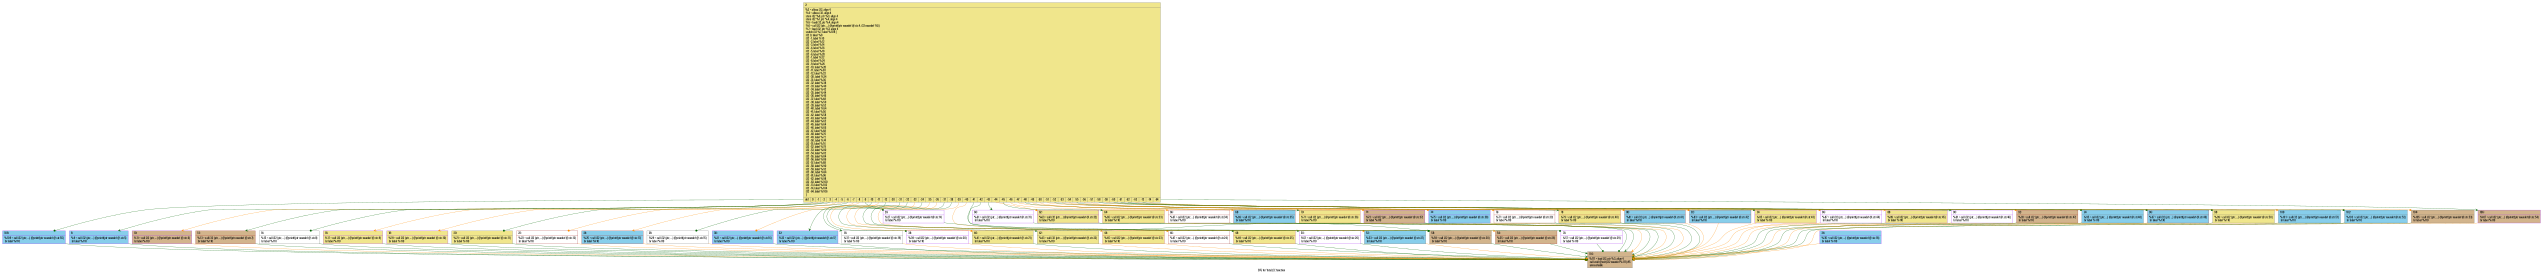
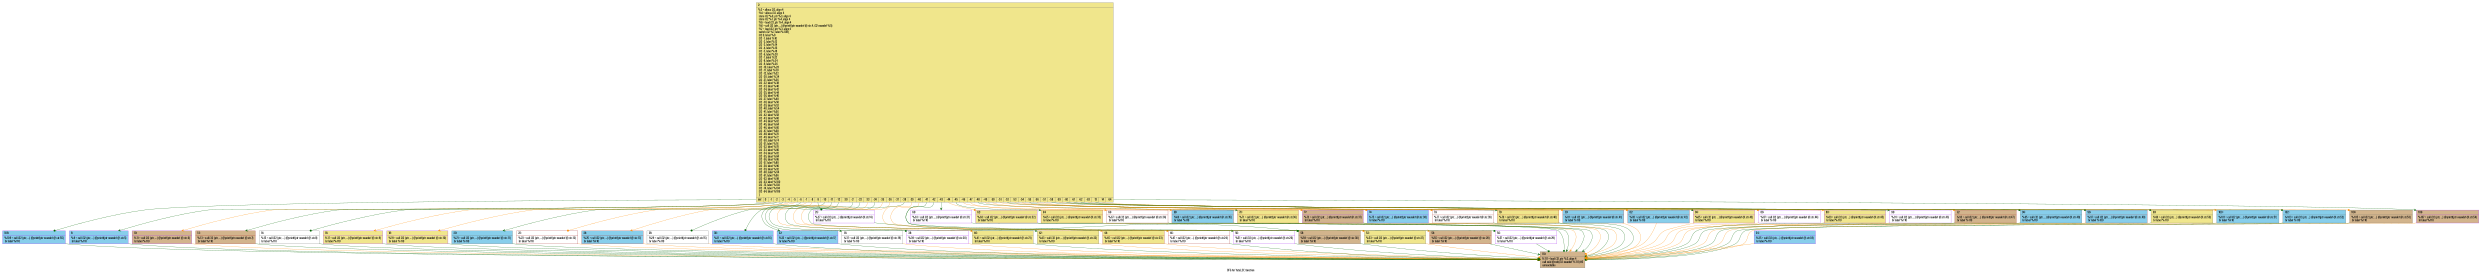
(589, 211) -> (585, 212)
(807, 211) -> (810, 209)
(482, 237) -> (482, 237)
(1264, 237) -> none
(1395, 237) -> (1395, 237)
